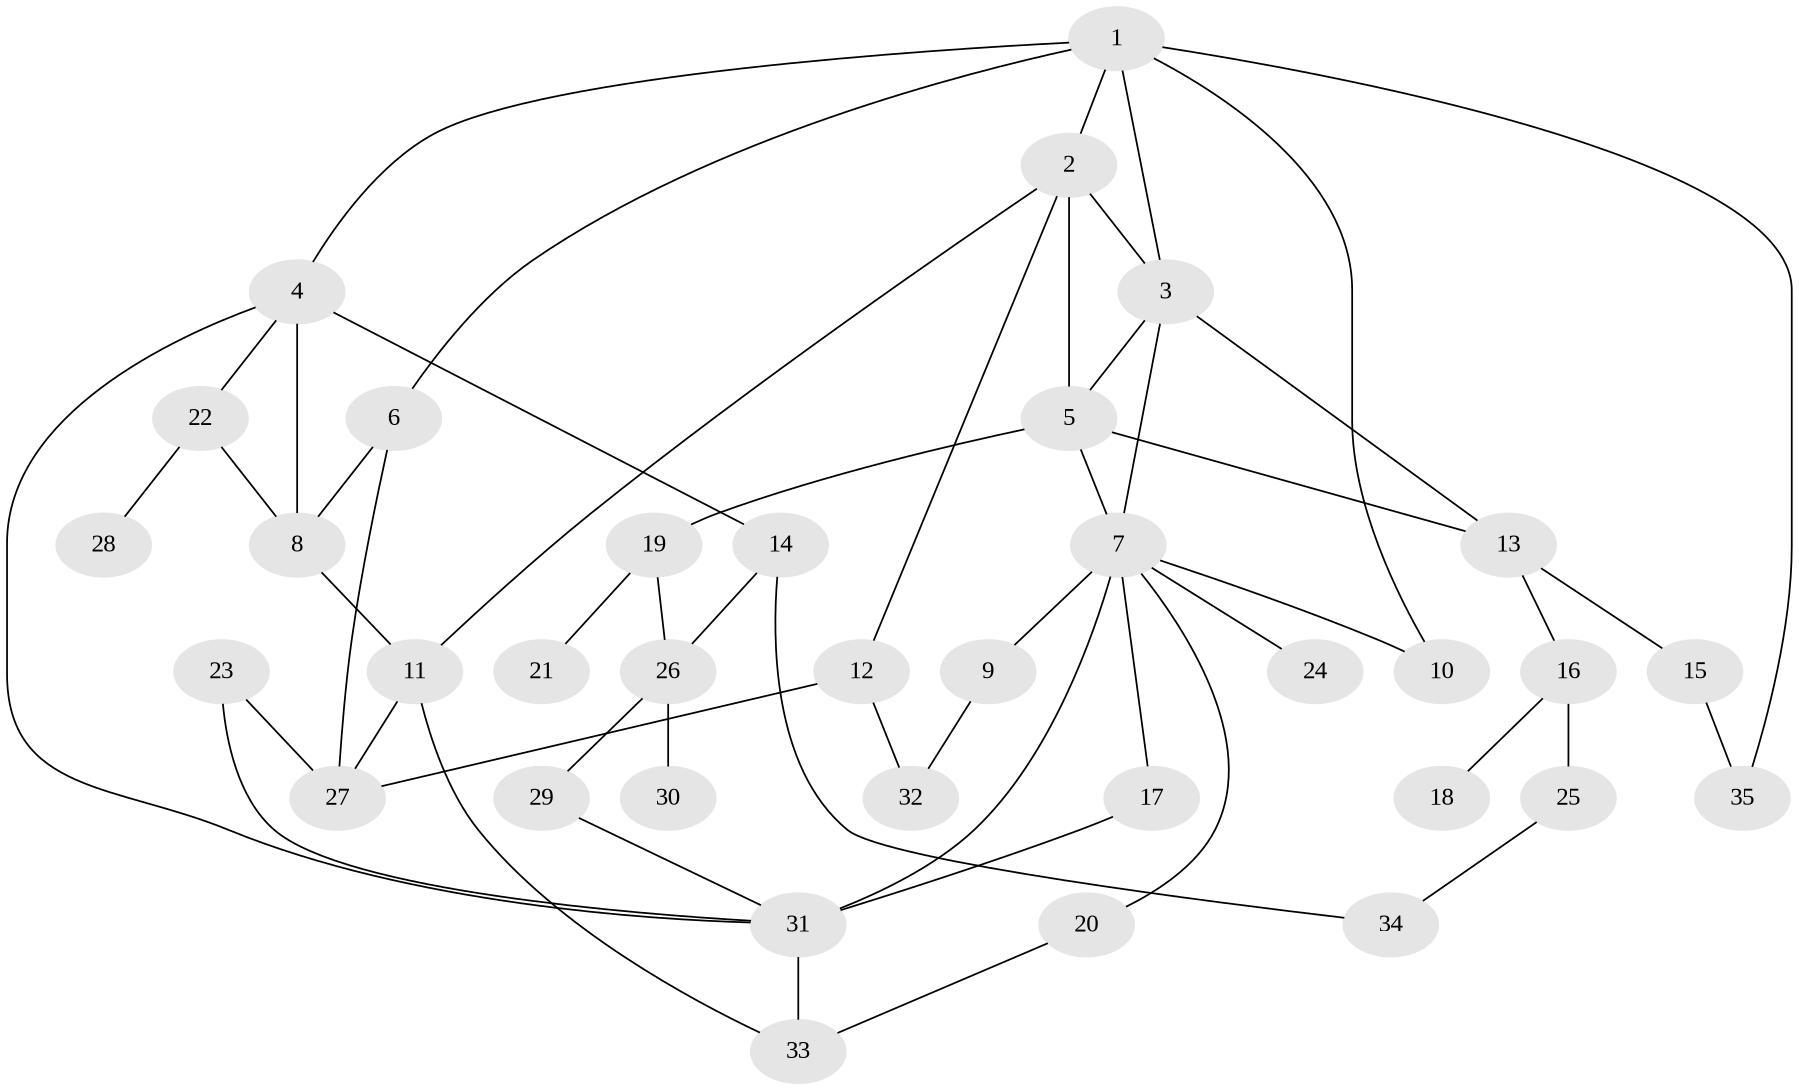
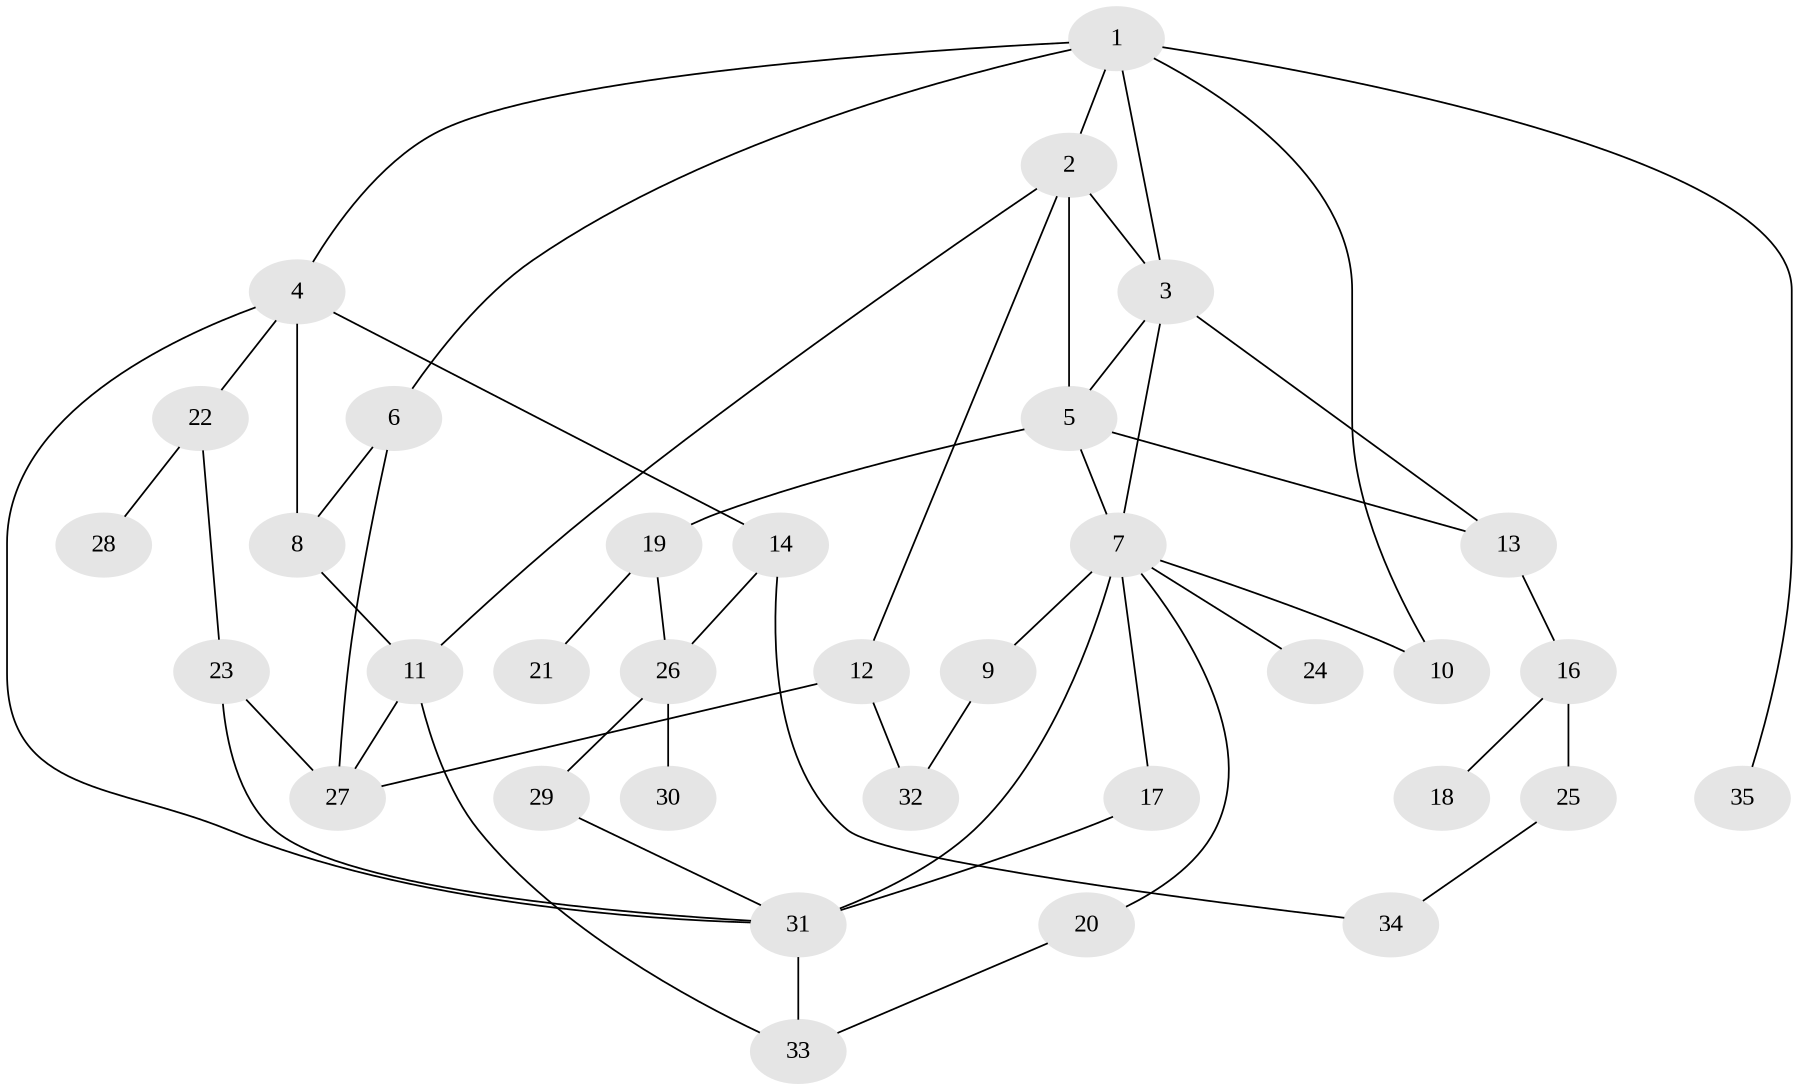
(249, 482) -> (211, 545)
(1695, 672) -> none
